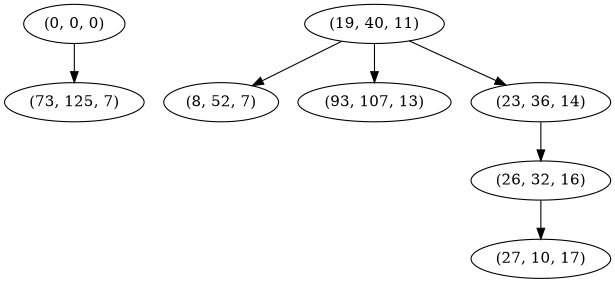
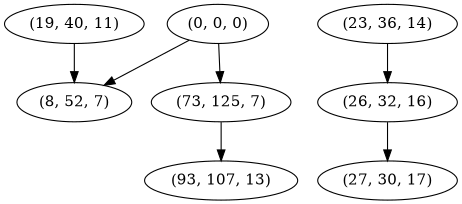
(374, 58) -> (221, 136)
none -> (151, 60)
(453, 61) -> none
(541, 259) -> (388, 181)
